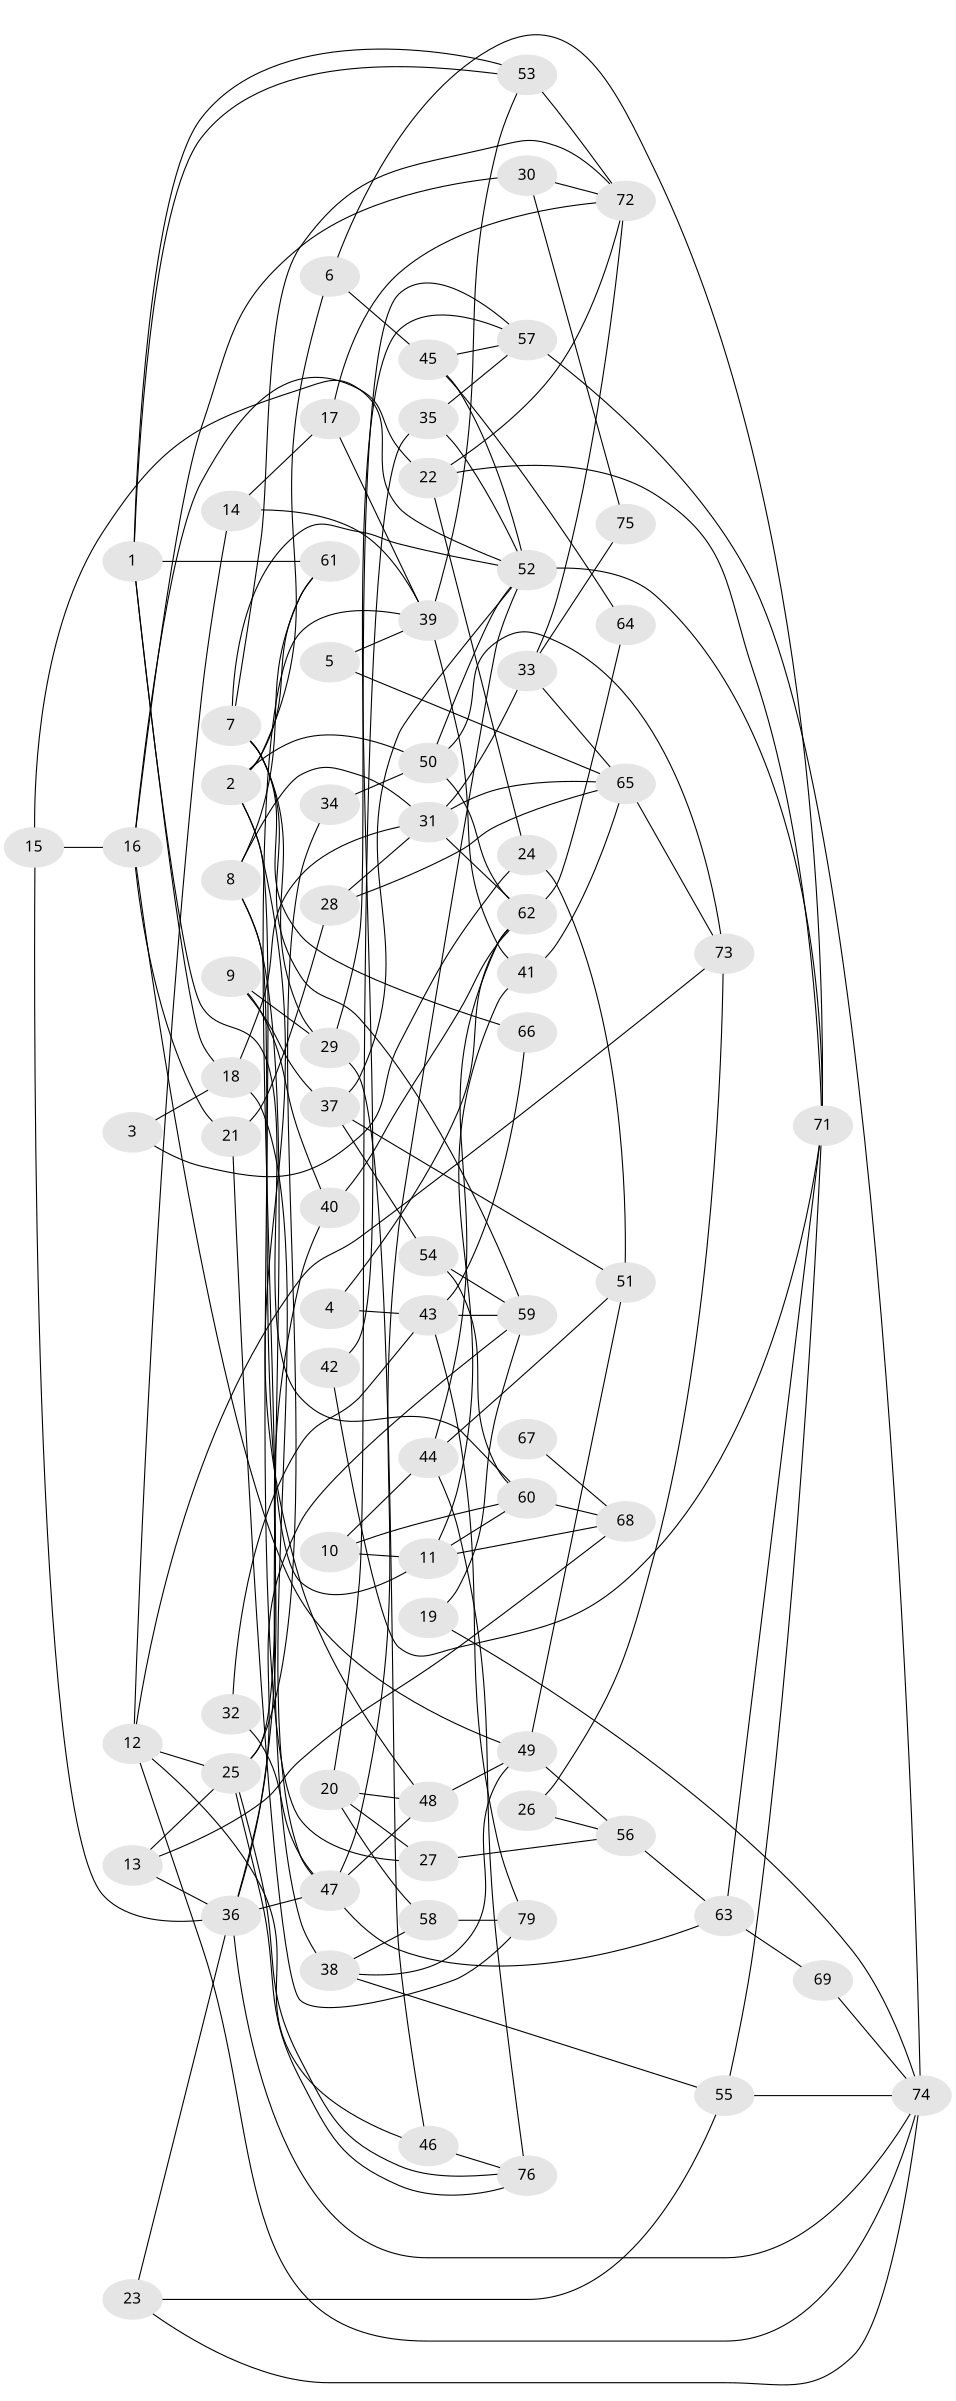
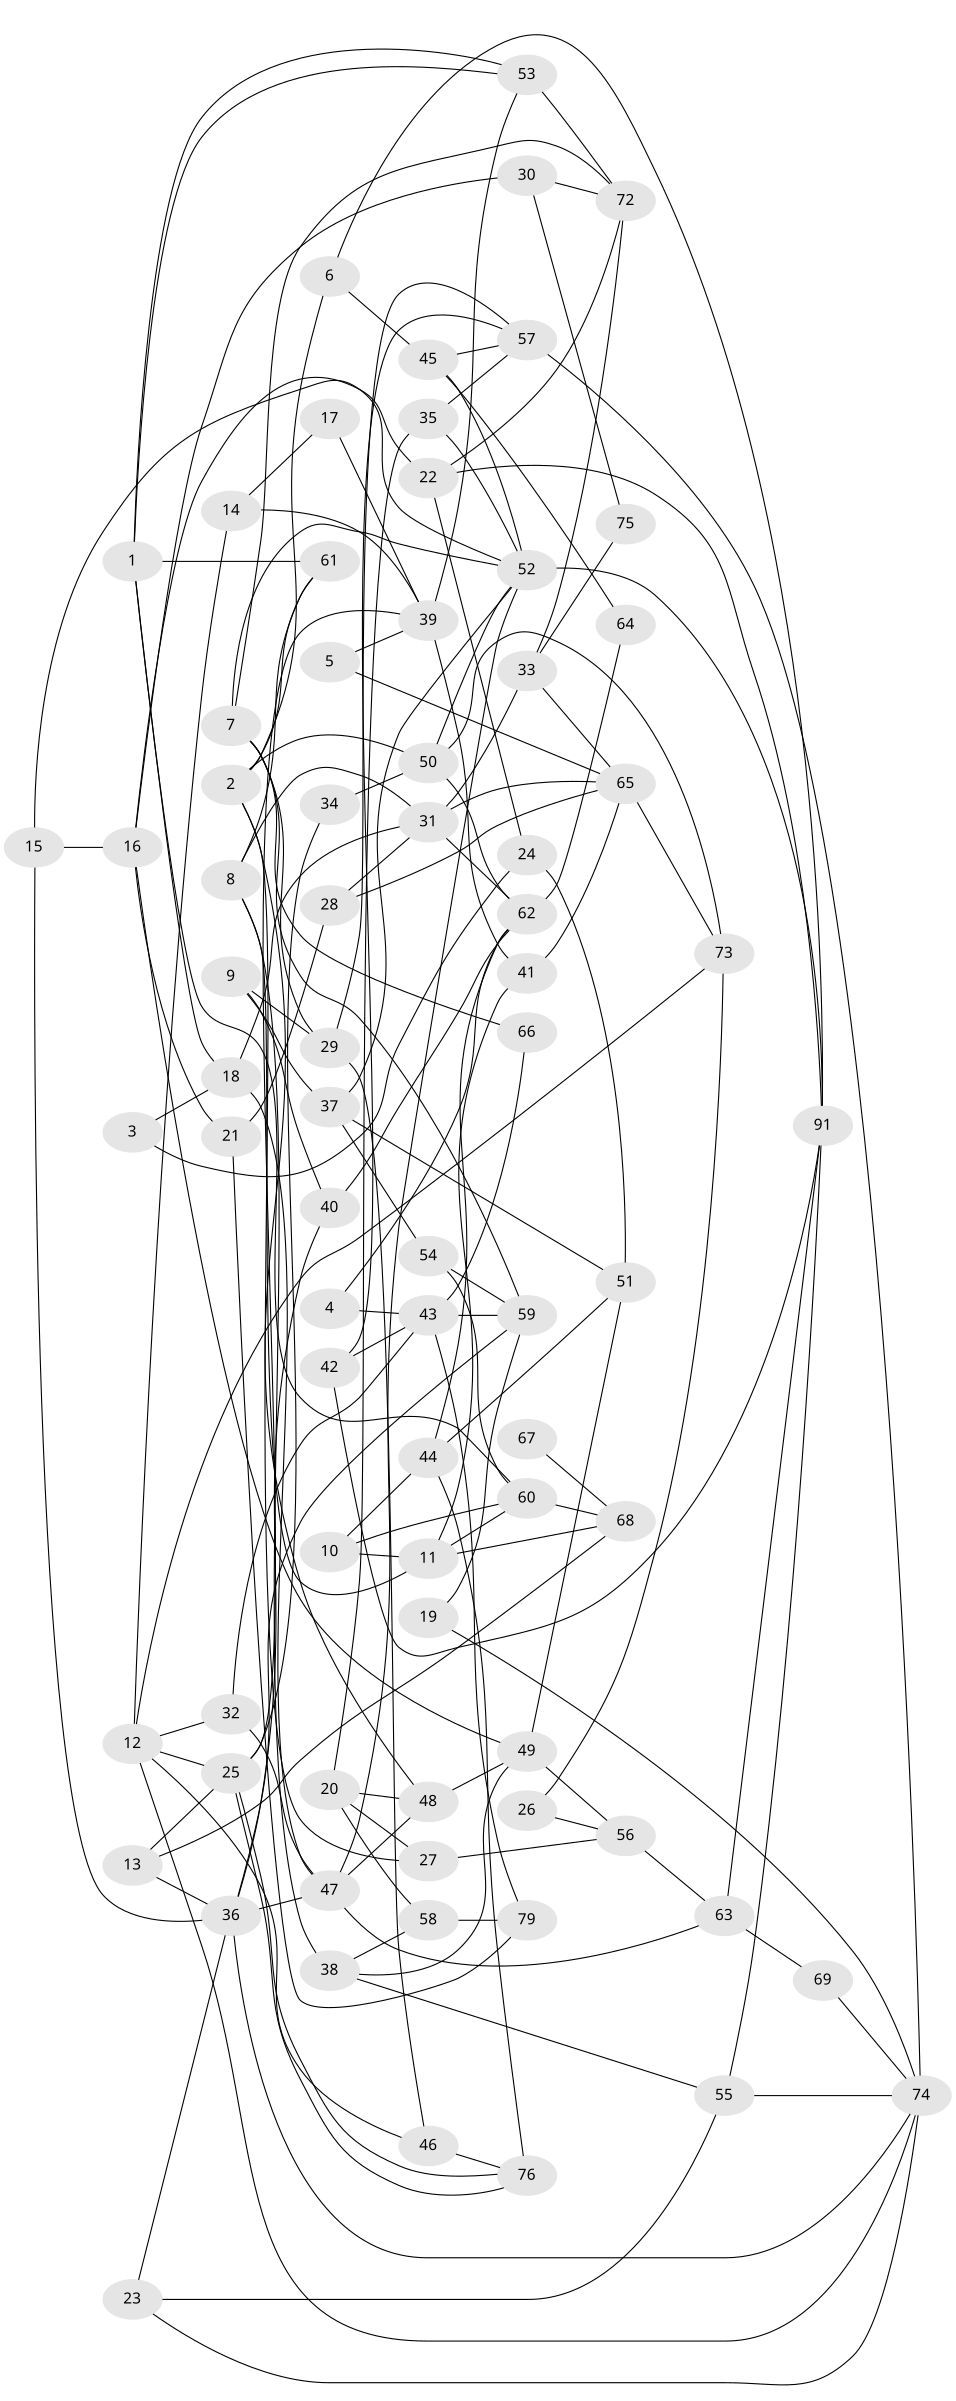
(427, 253) -> none
(823, 1126) -> (823, 1126)
none -> (378, 1342)
none -> (182, 1729)
